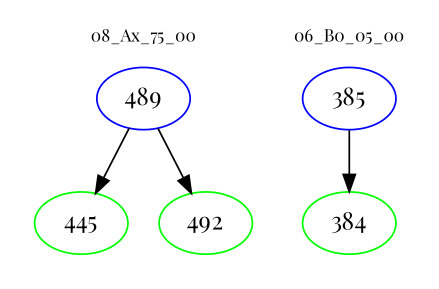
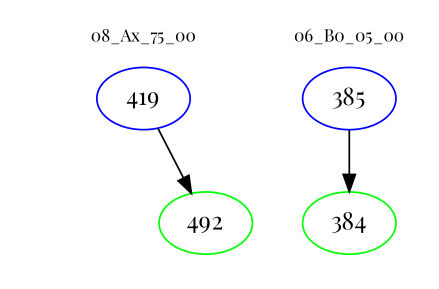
(144, 99) -> (144, 99)
(81, 223) -> none
